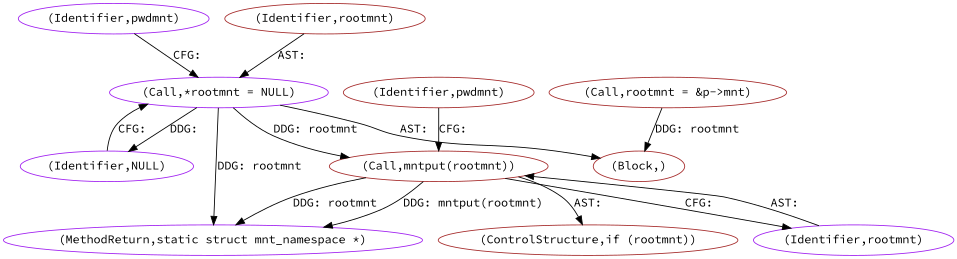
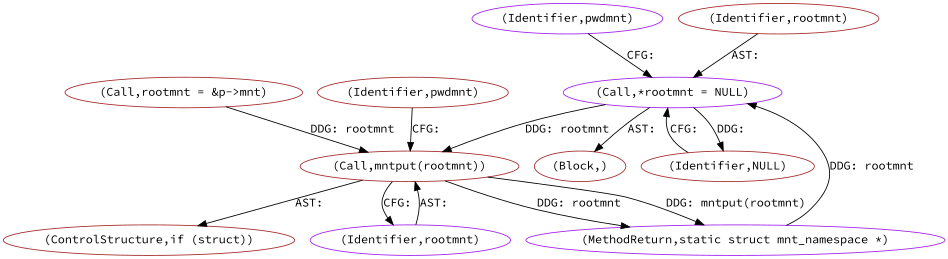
(655, 126) -> (293, 128)
(216, 162) -> (825, 157)
(107, 166) -> (728, 166)
(588, 240) -> (149, 240)
